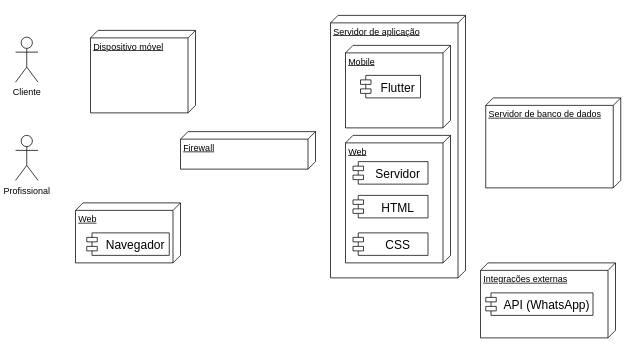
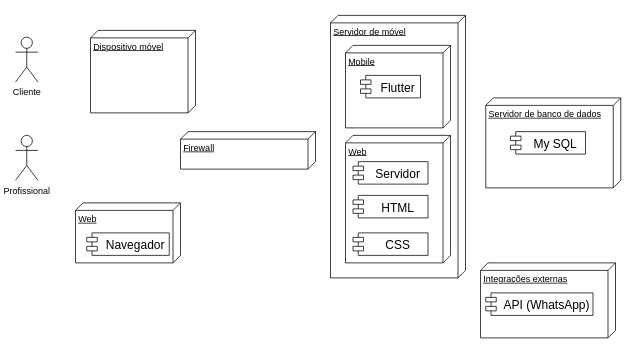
(380, 32) -> (372, 32)
none -> (548, 143)
